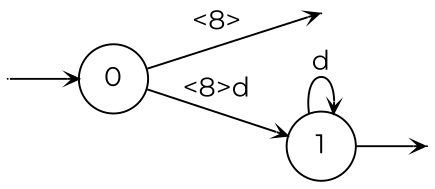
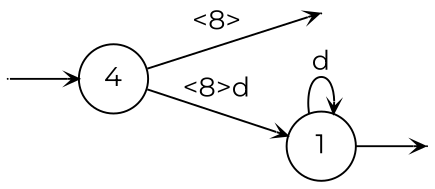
(113, 79) -> (113, 79)
